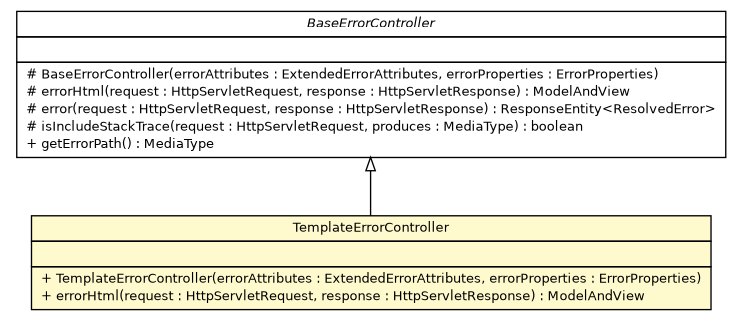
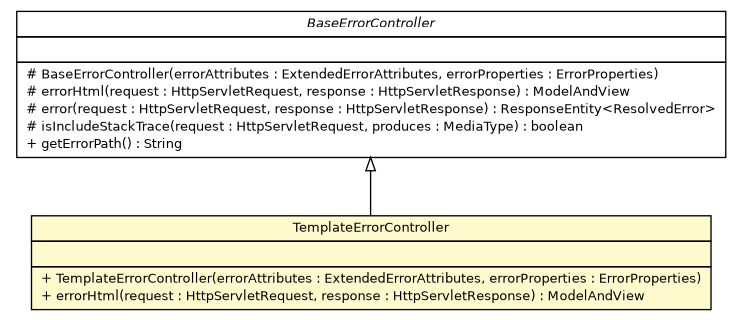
(121, 144) -> (105, 144)
